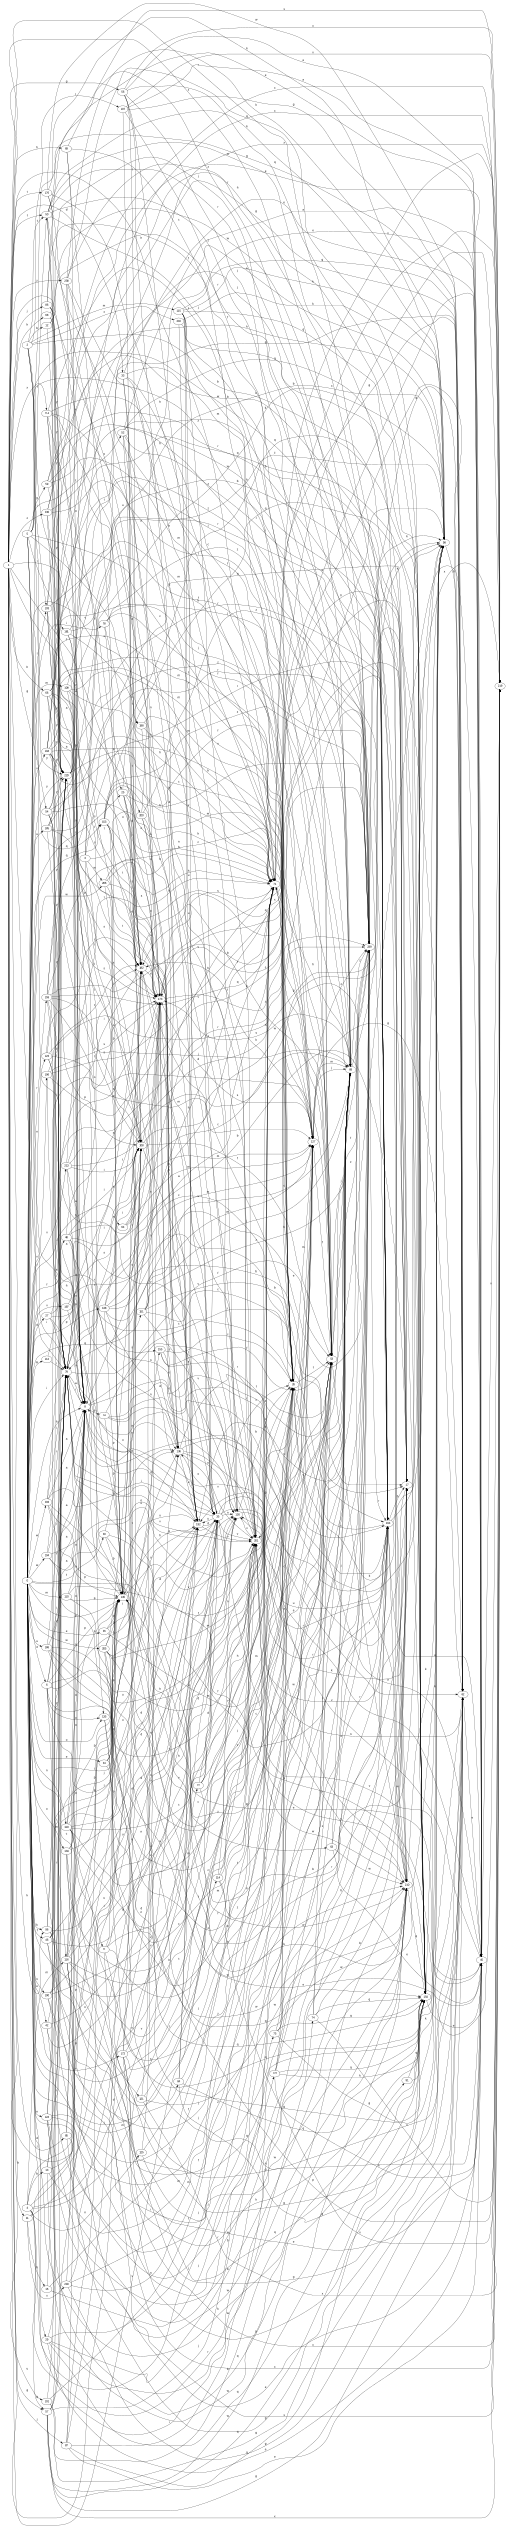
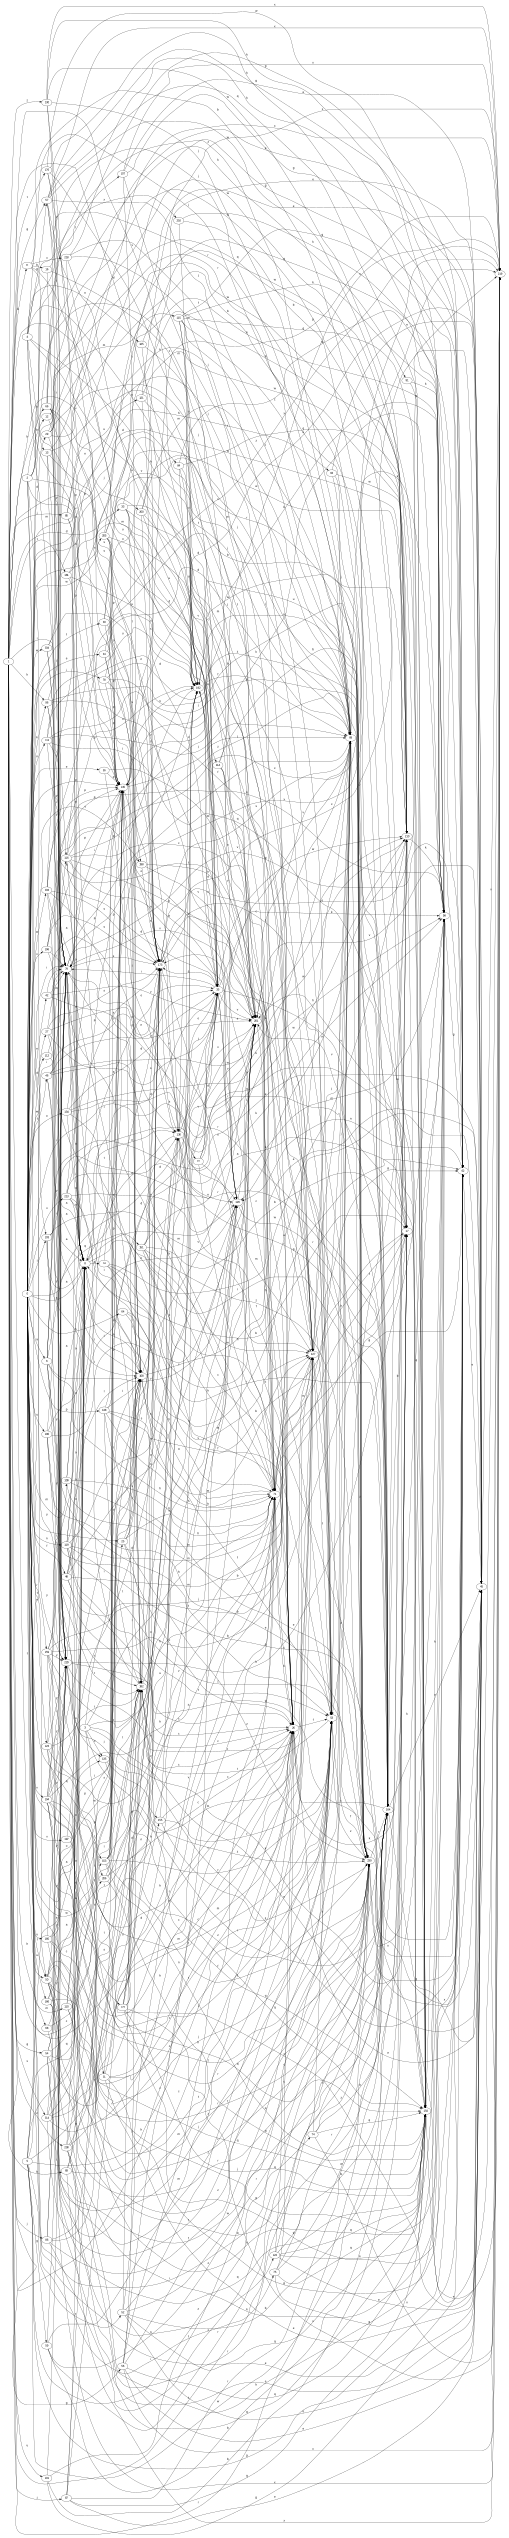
(381, 540) -> (371, 458)
(118, 928) -> (124, 1721)
(265, 1345) -> (196, 1375)
